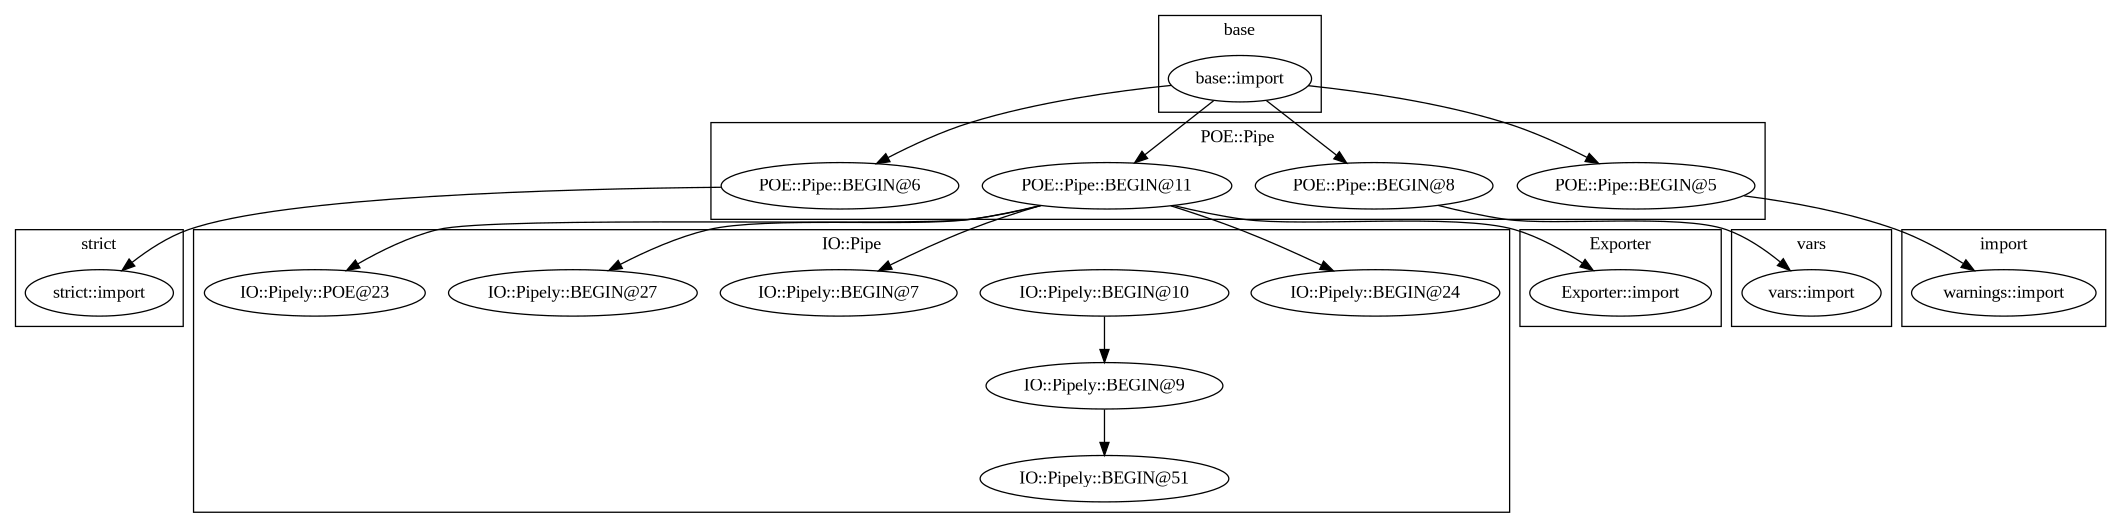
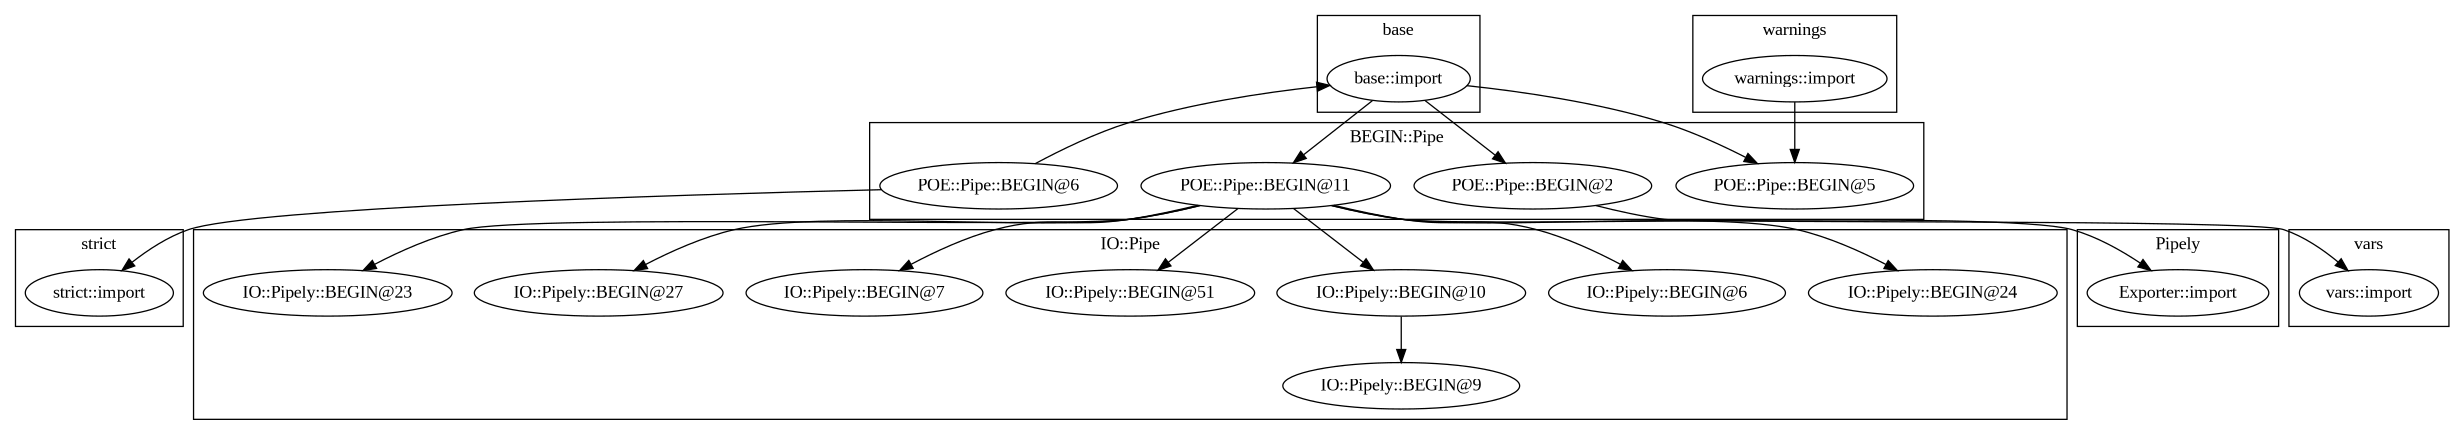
(1026, 108) -> (1172, 111)
(1238, 137) -> (1397, 137)
(1374, 186) -> (1533, 186)
(1857, 218) -> (1795, 131)
none -> (1332, 238)
(1621, 245) -> (2178, 245)
(2004, 245) -> (1795, 30)
(315, 293) -> (328, 293)
none -> (1667, 293)
(1104, 426) -> (1200, 238)
